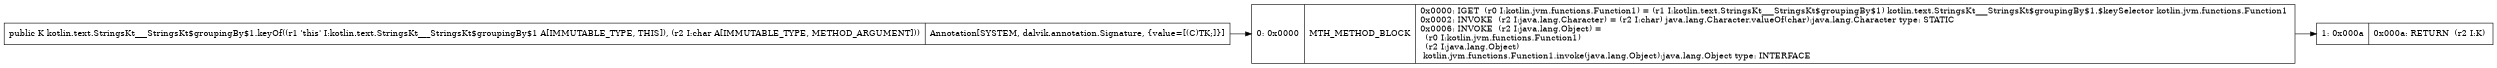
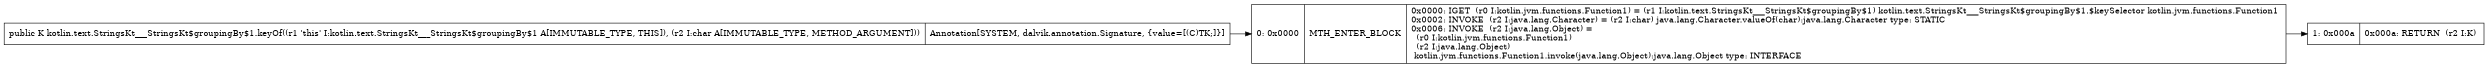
(1360, 34) -> (1355, 34)
